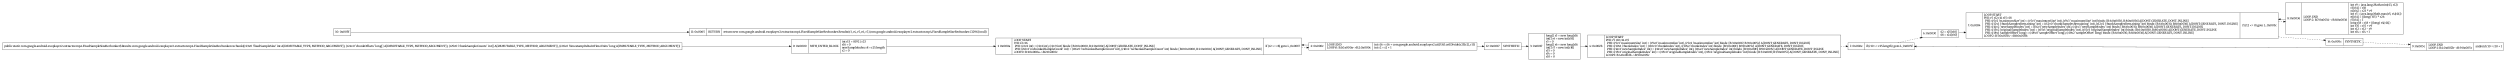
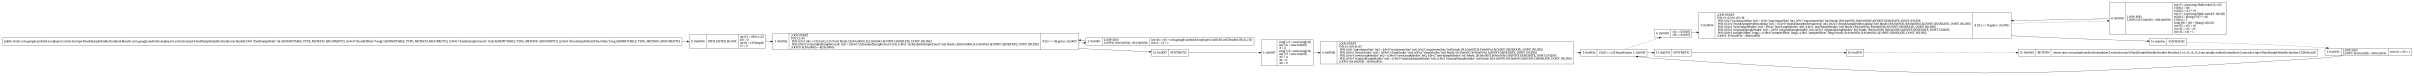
(519, 32) -> (1940, 53)
(2301, 39) -> (2079, 39)
(1480, 46) -> (1114, 50)
(2489, 46) -> (2400, 52)
(863, 48) -> (752, 43)
none -> (1673, 53)
